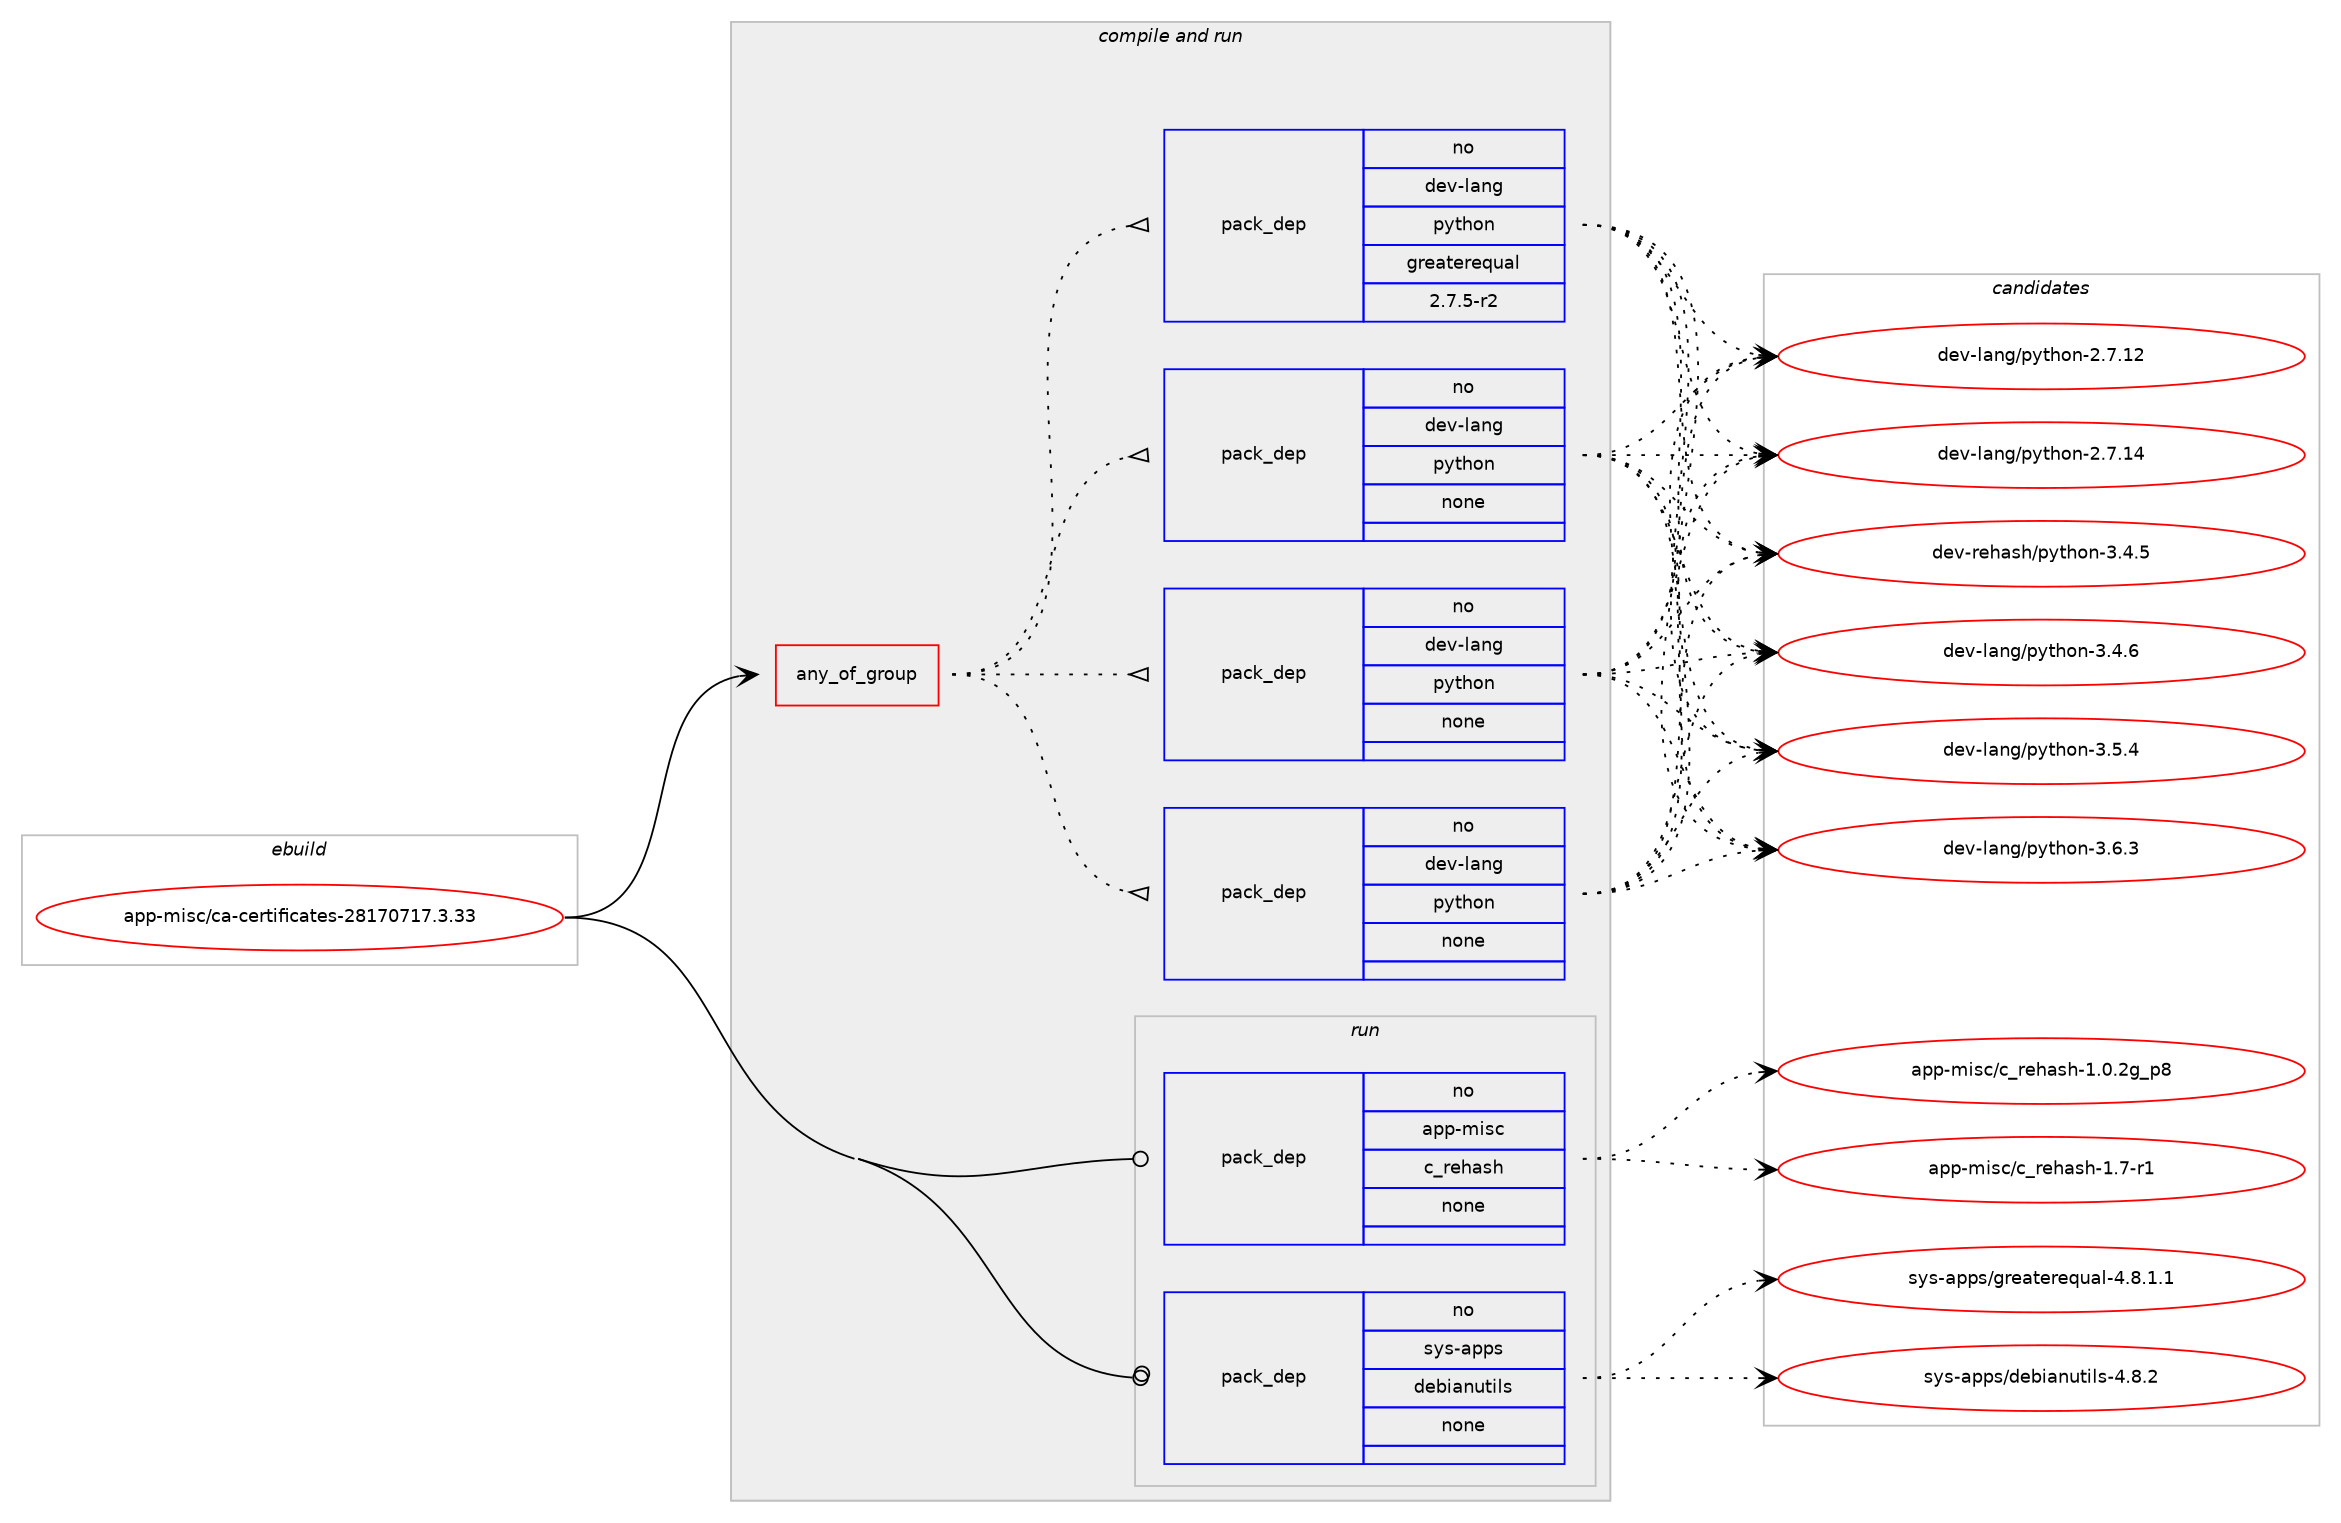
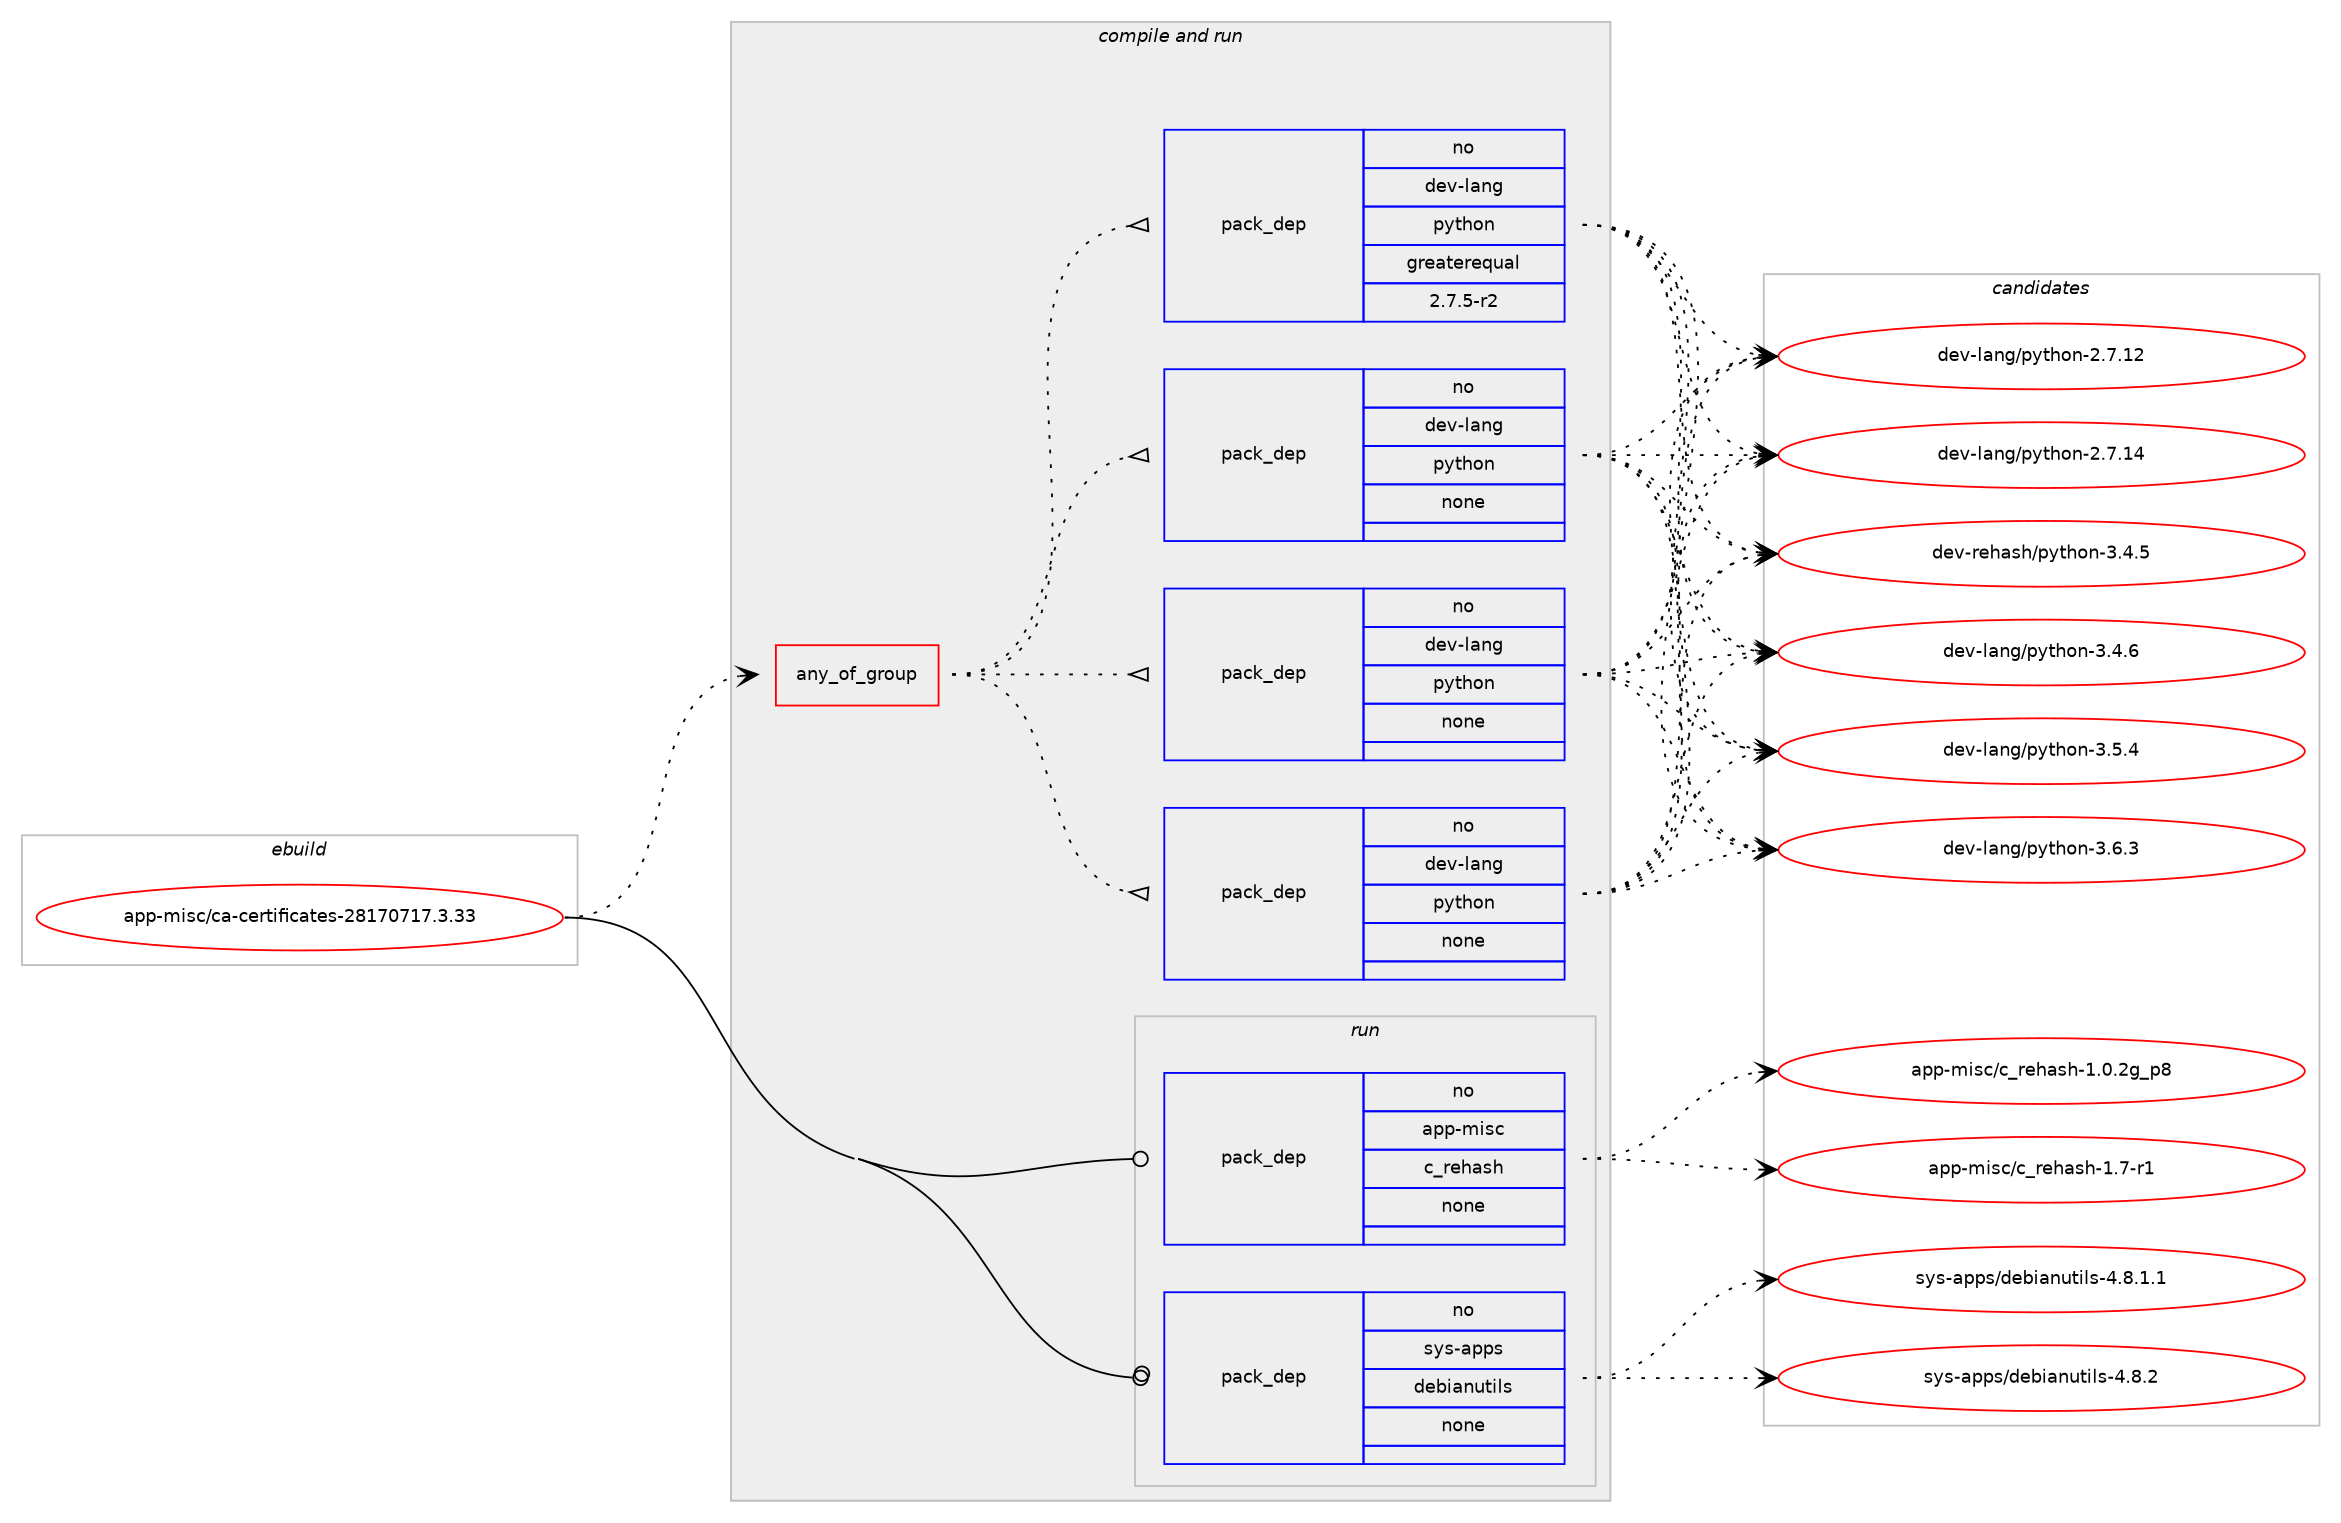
(659, 805) -> (659, 805)
(2042, 1279) -> (2042, 1279)
